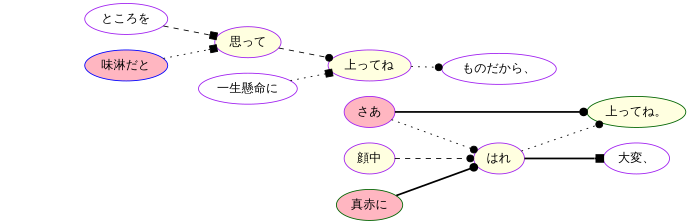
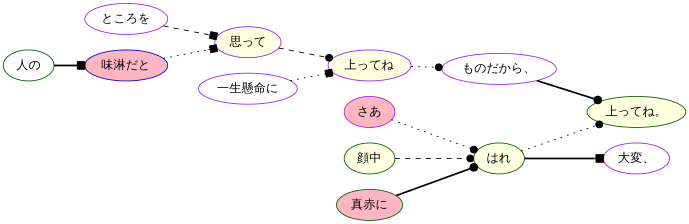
none -> (29, 65)
(487, 112) -> (566, 90)
(370, 158) -> (370, 158)
(499, 158) -> (499, 158)
